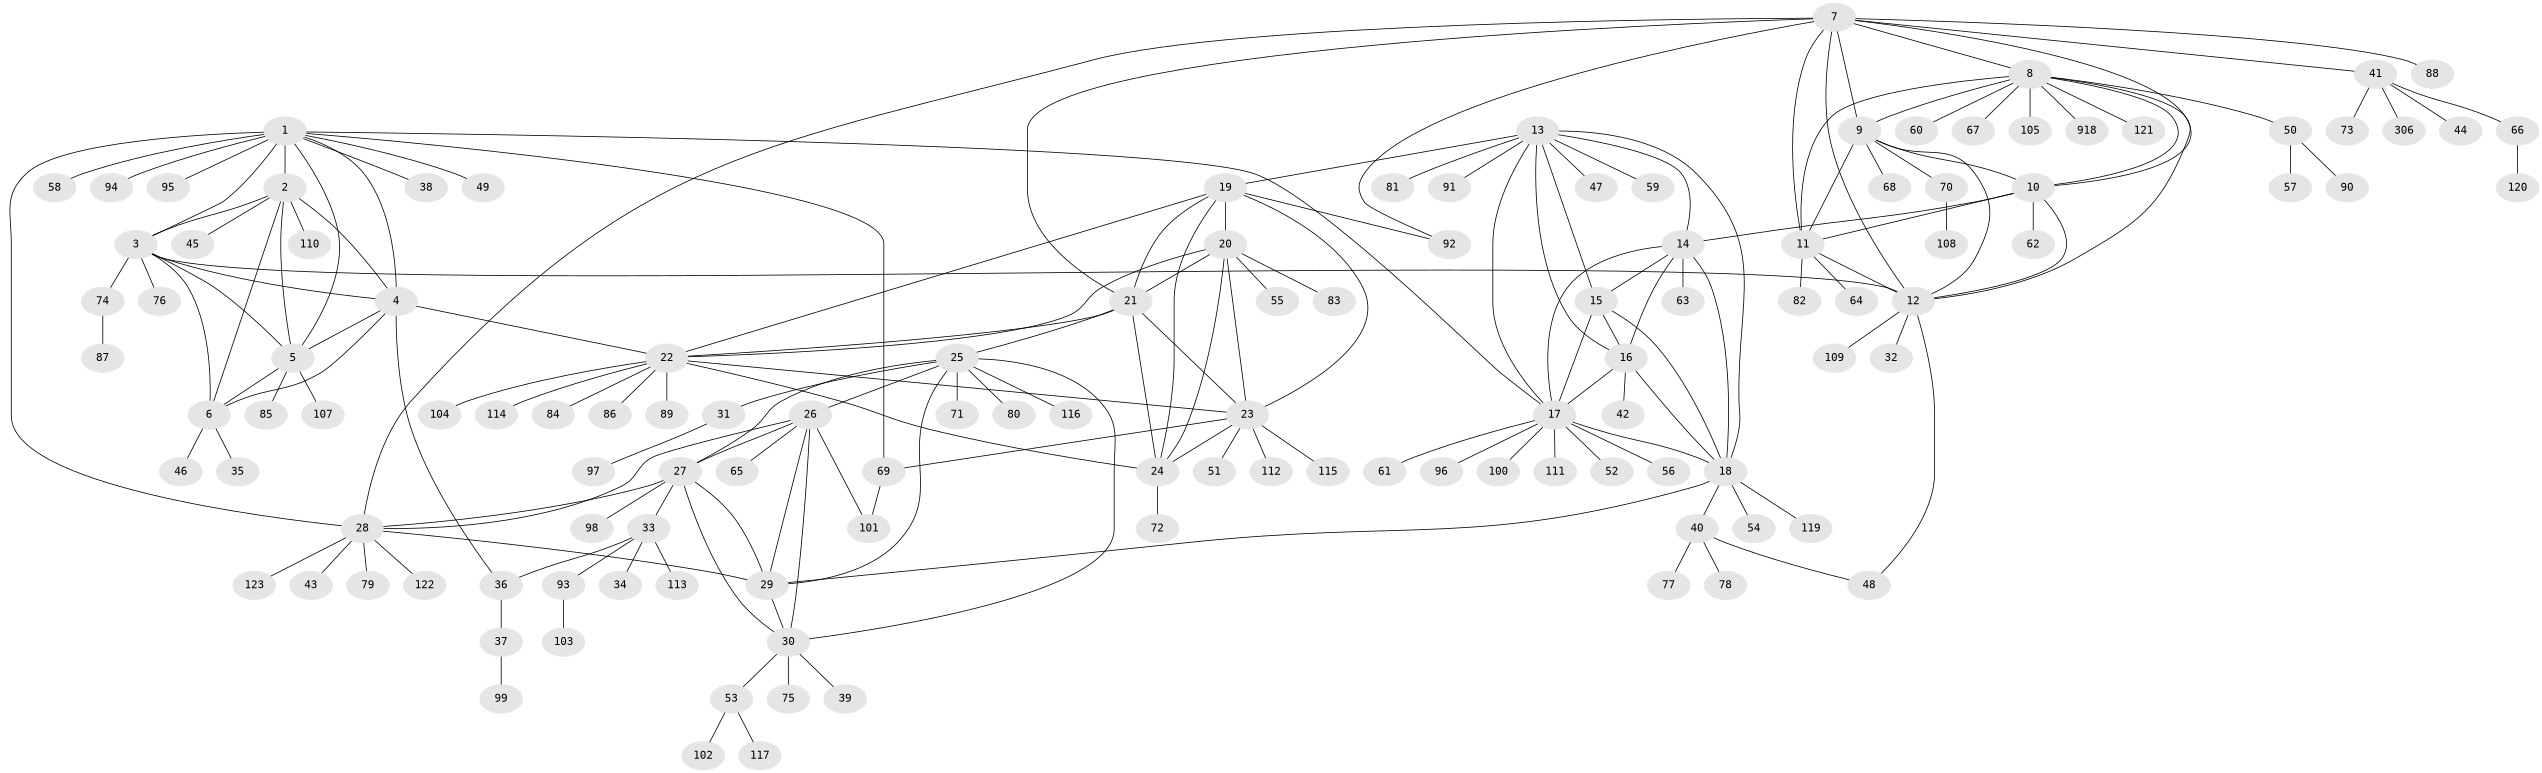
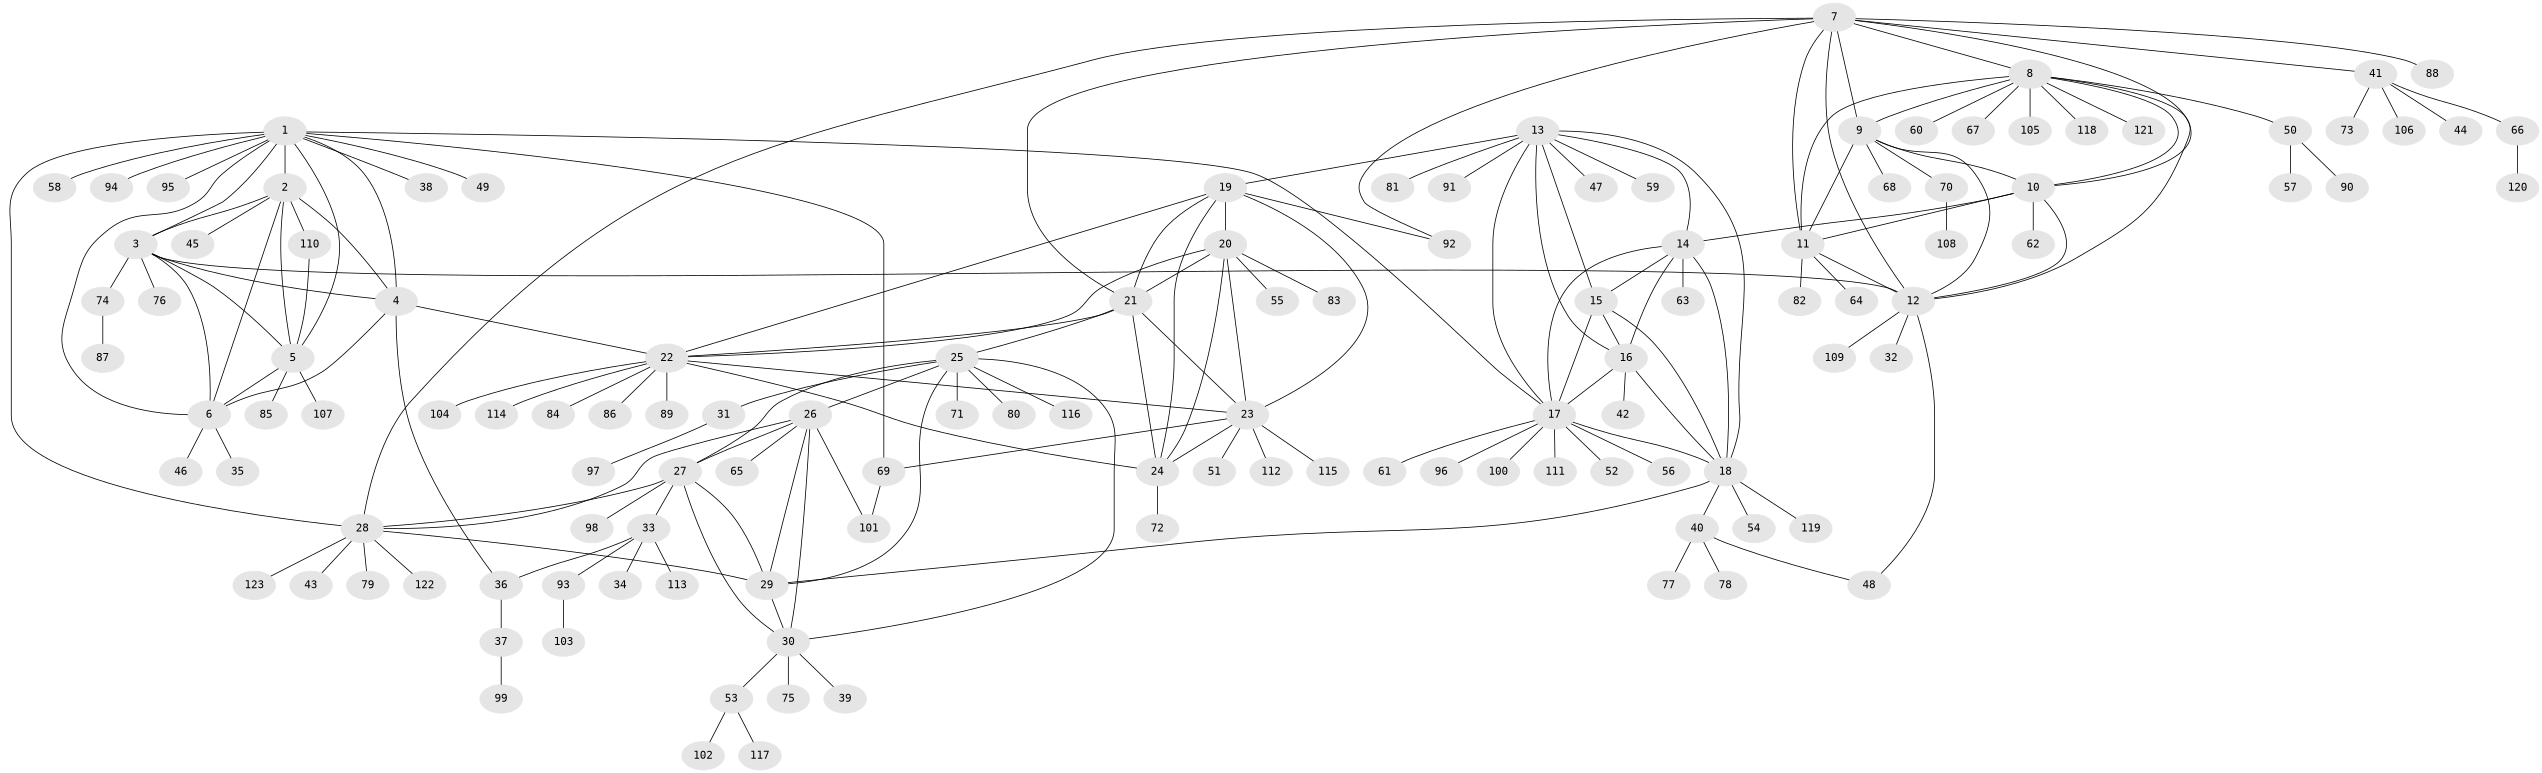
(2087, 131) -> (2087, 131)
(2404, 131) -> (2404, 131)
none -> (81, 266)
(345, 330) -> (306, 302)
